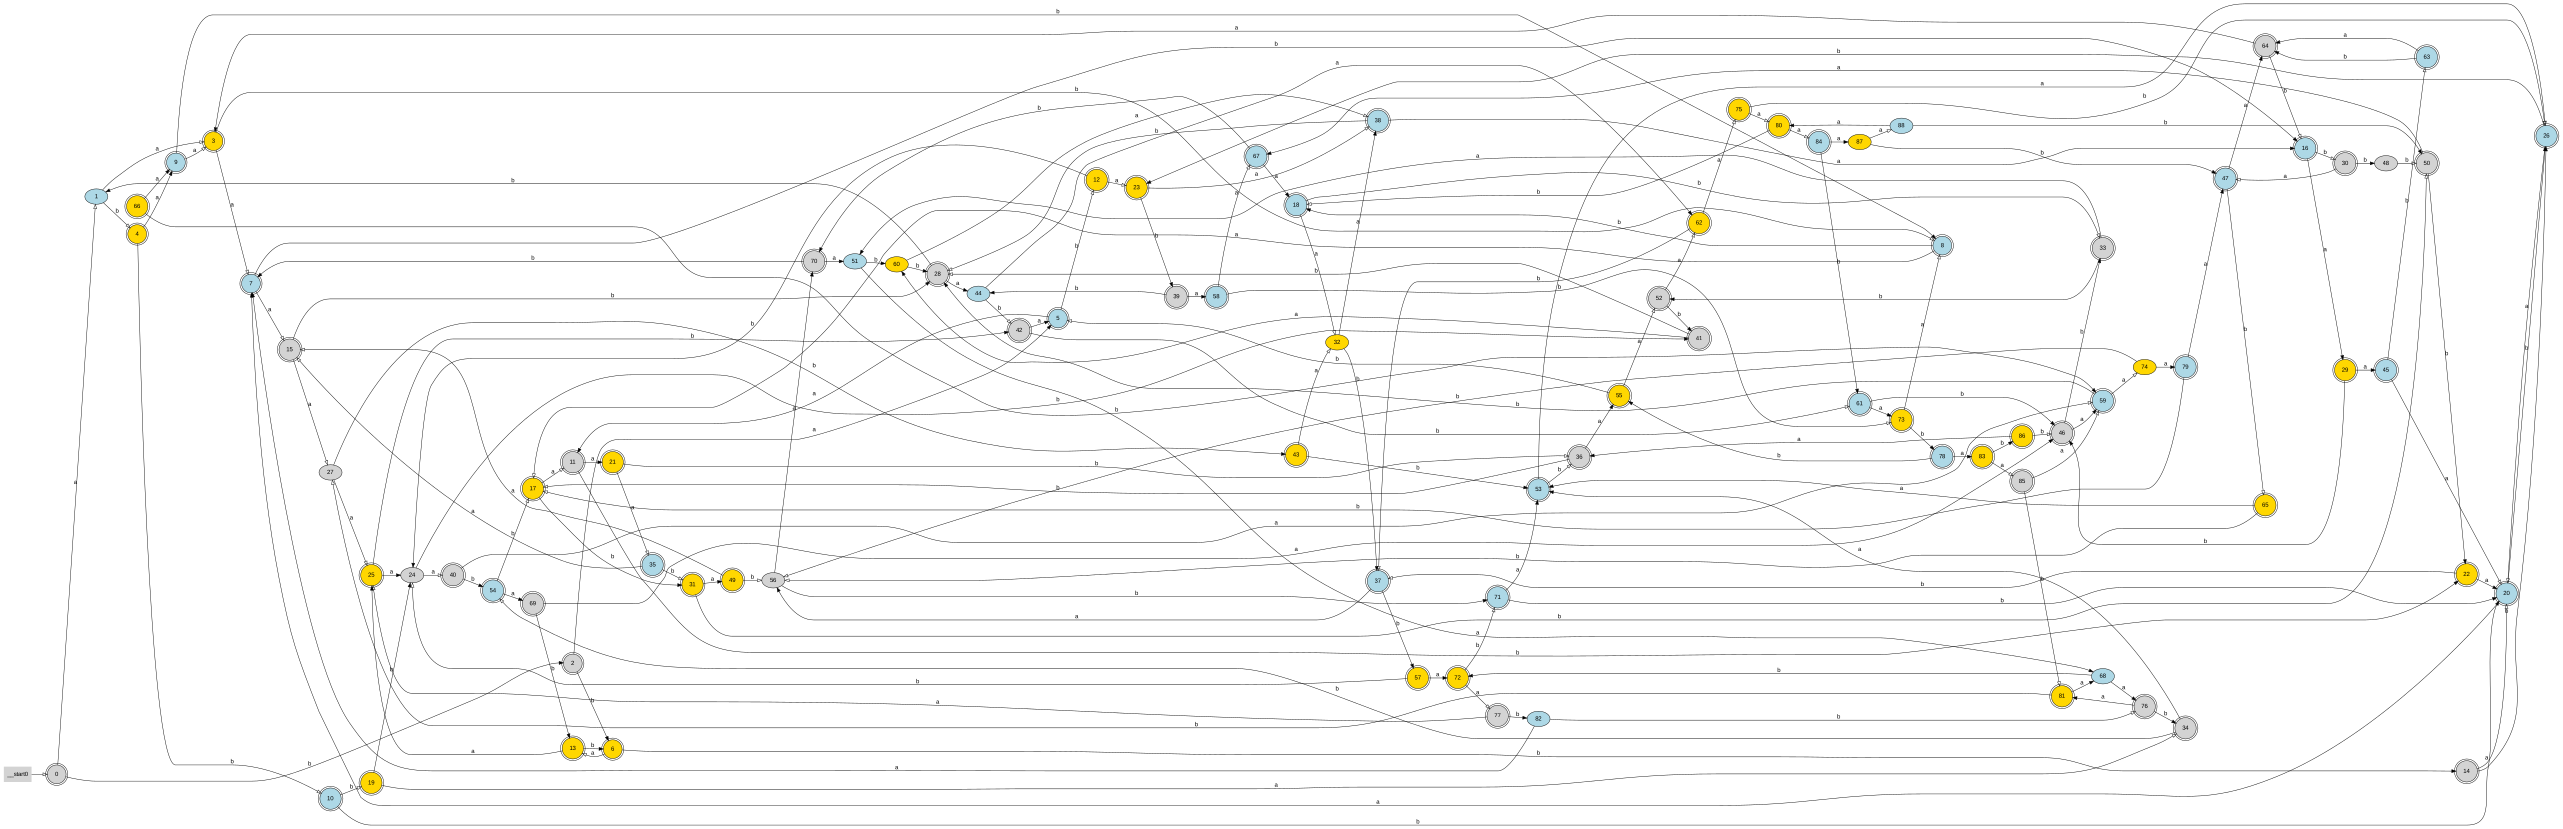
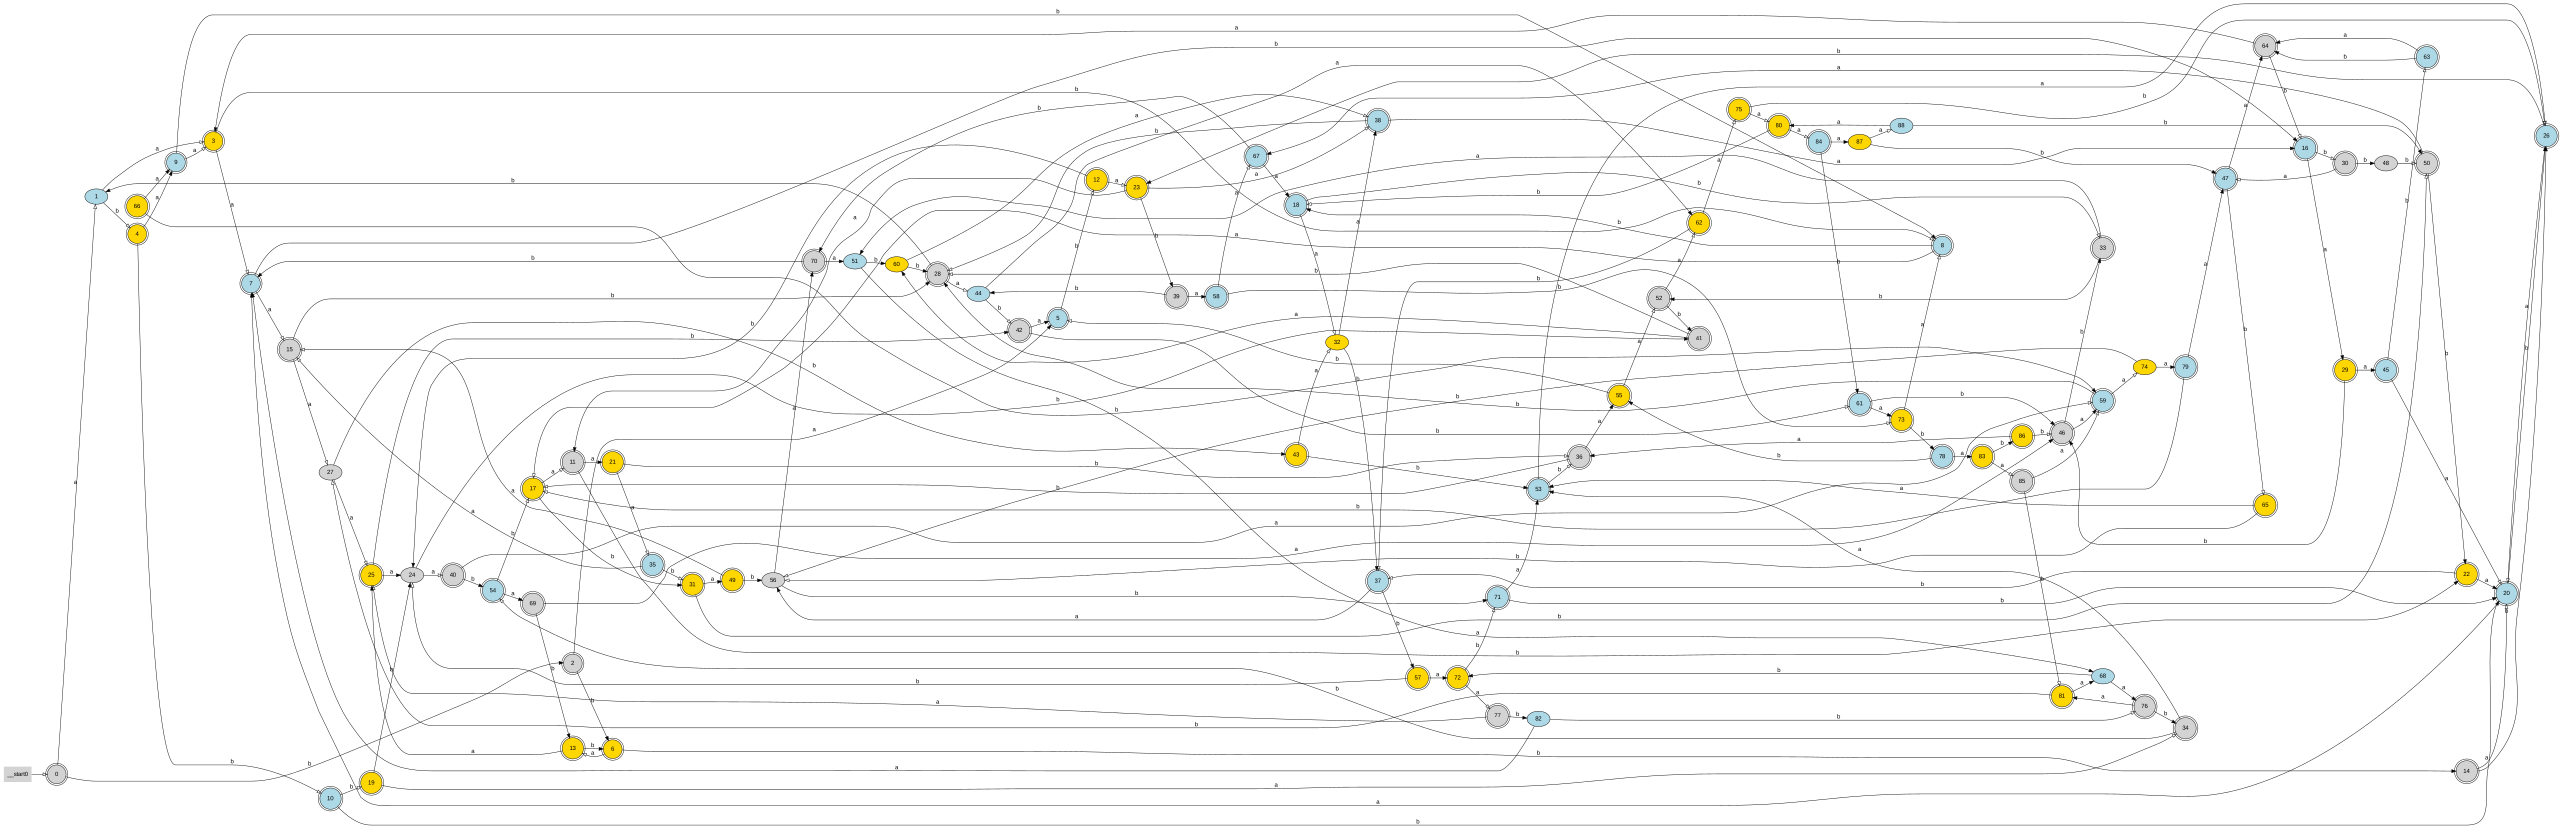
(954, 286) -> (954, 286)
(817, 400) -> (827, 270)
(750, 580) -> (750, 580)
